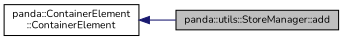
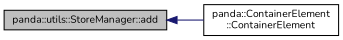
(163, 20) -> (190, 20)
